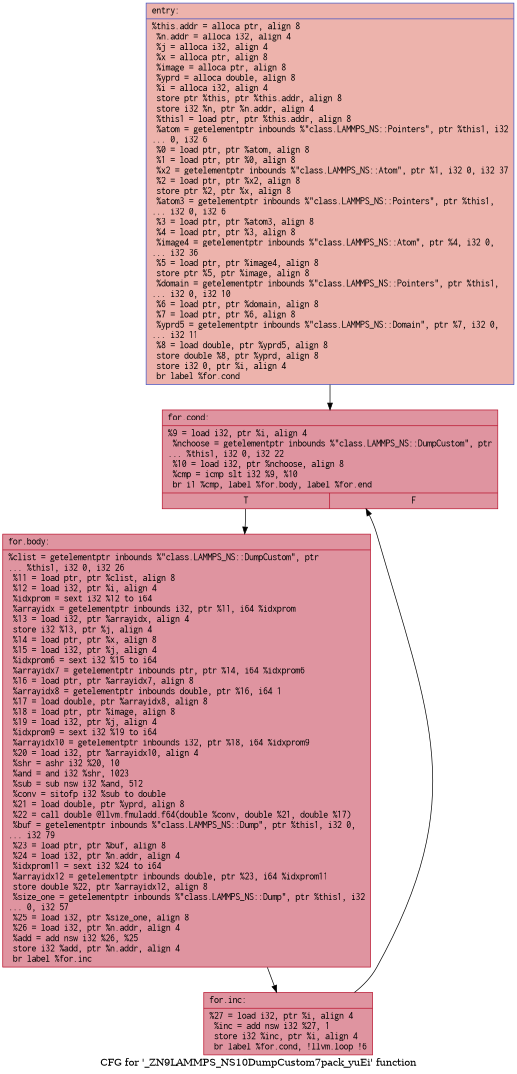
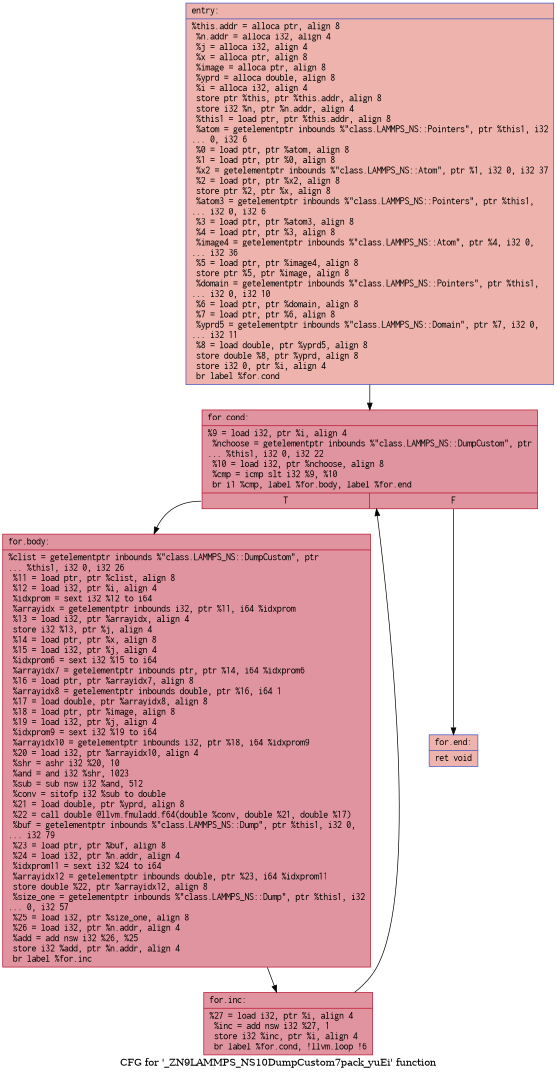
none -> (454, 751)
